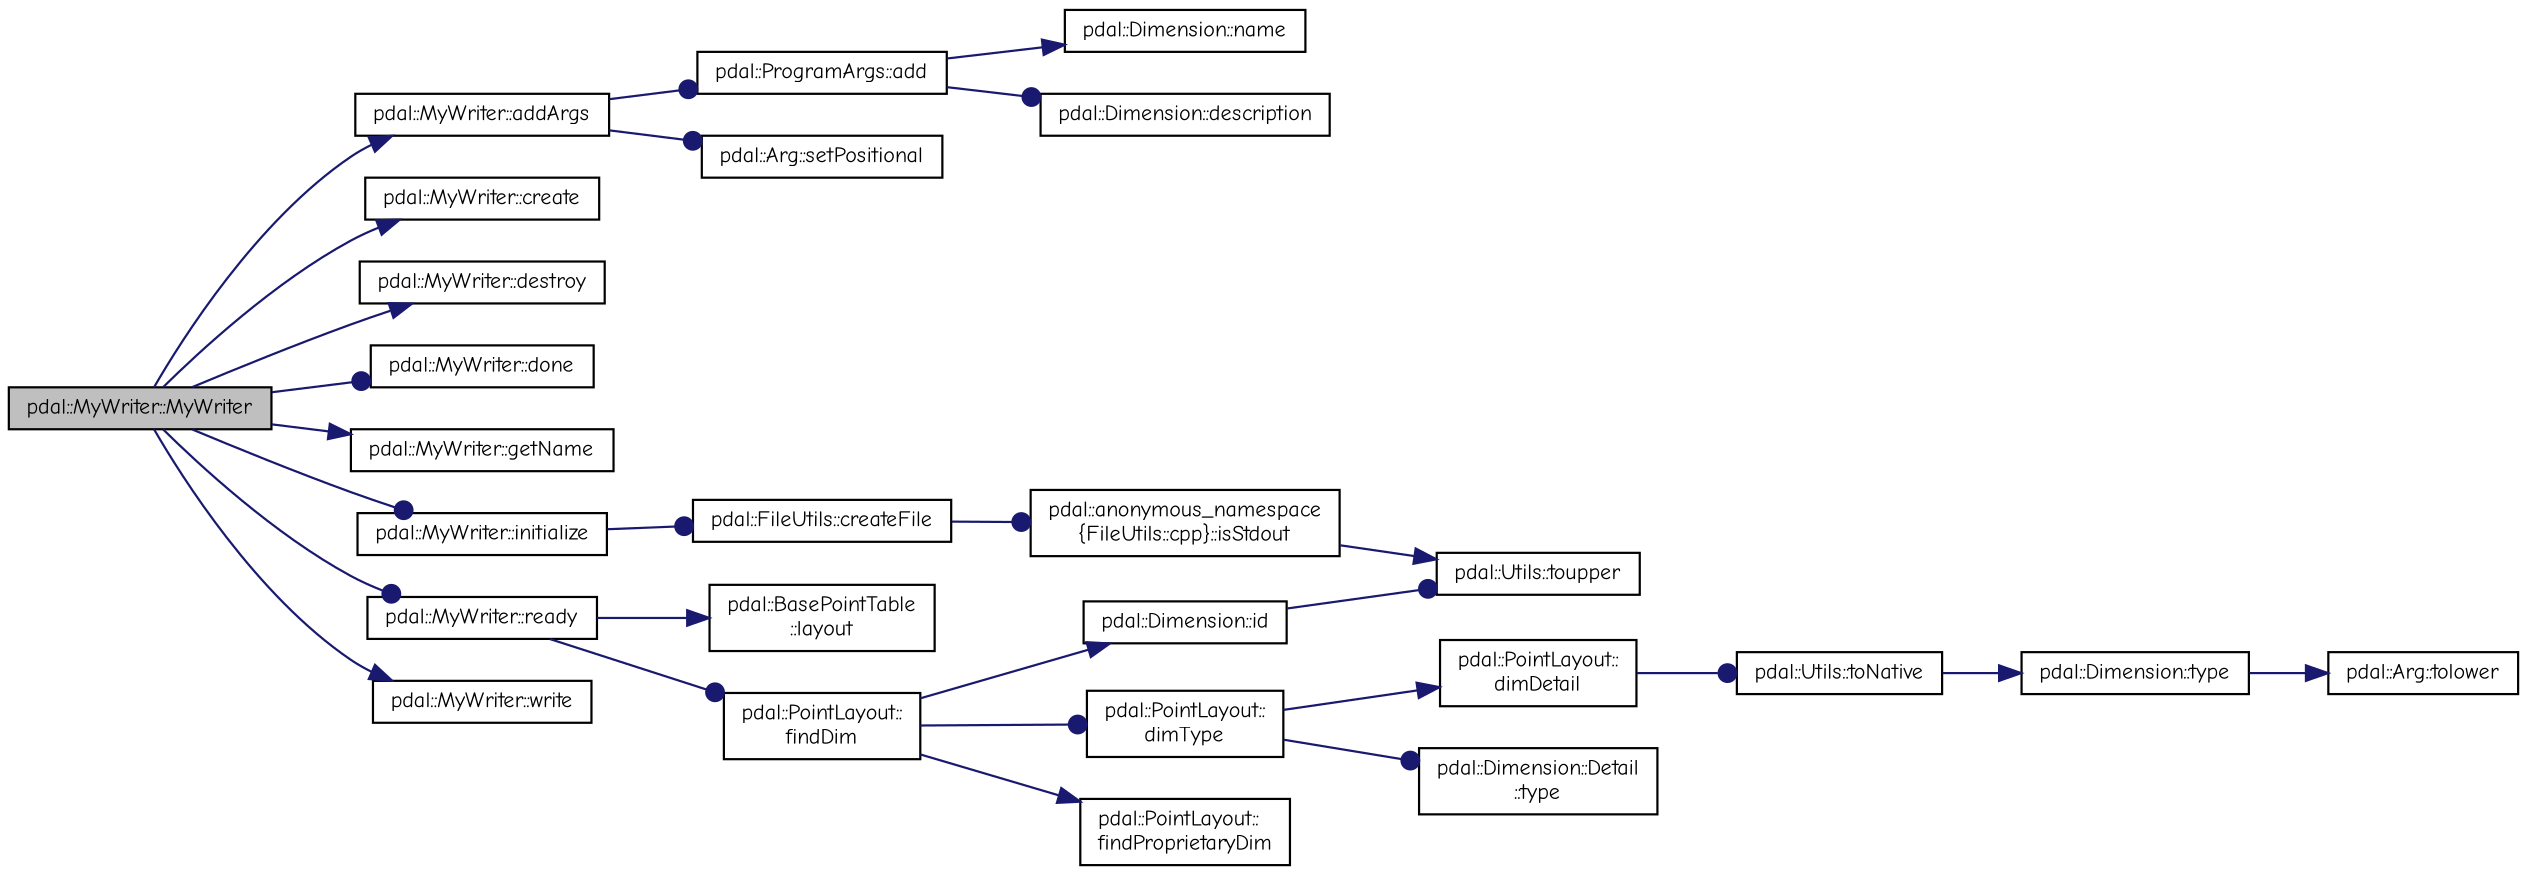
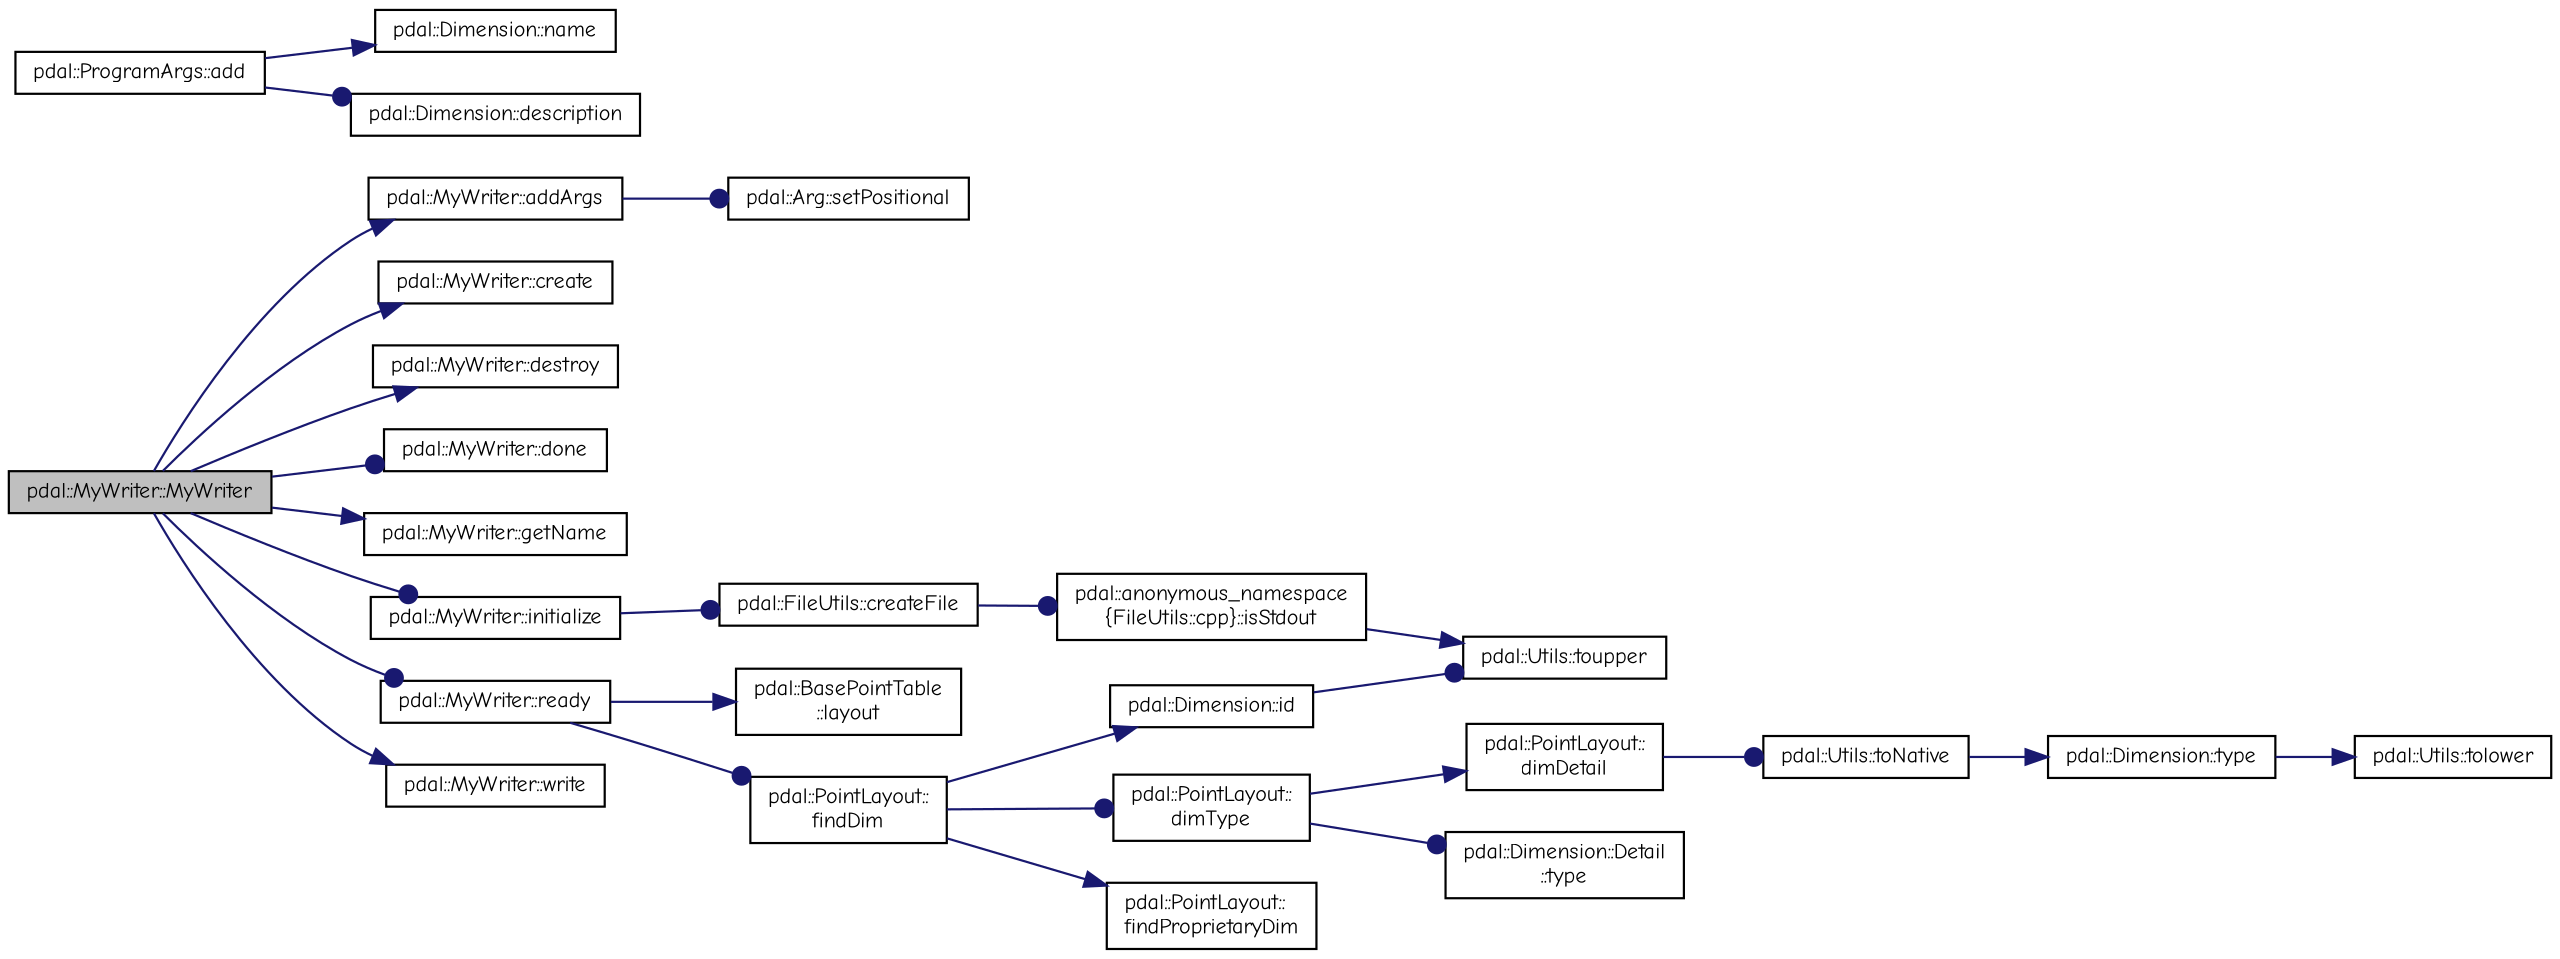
(644, 95) -> none
(2423, 673) -> (2453, 757)
